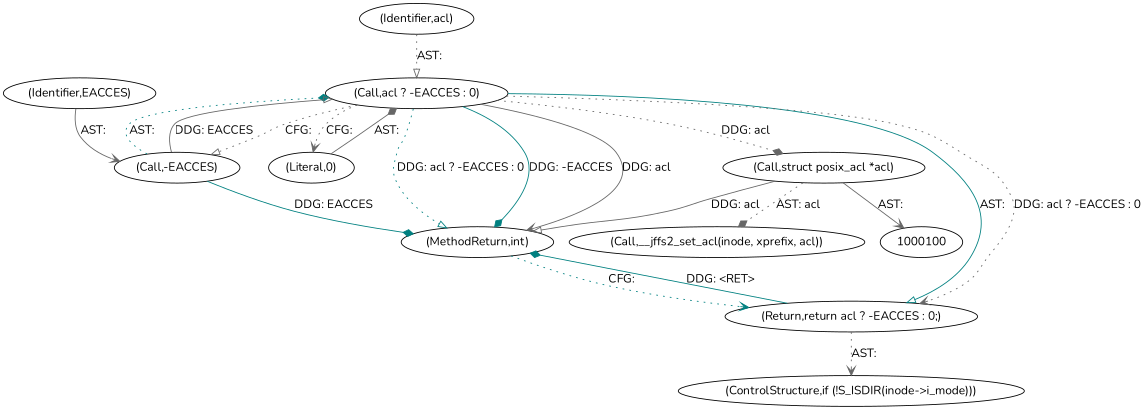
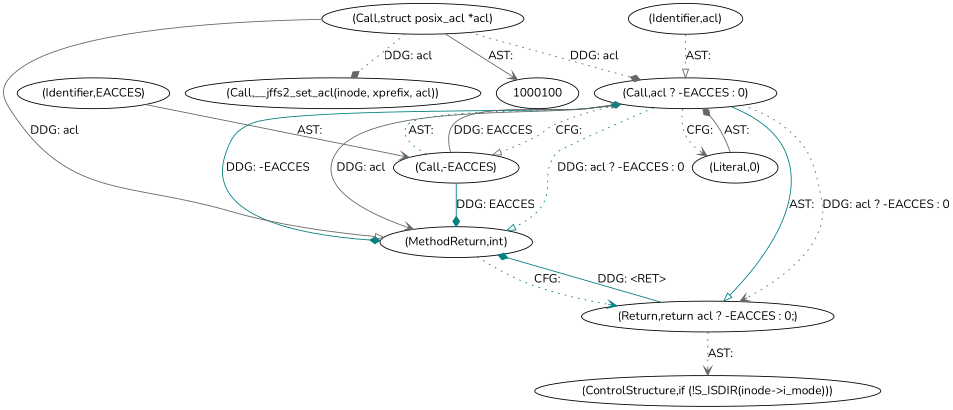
(636, 118) -> (550, 55)
(798, 205) -> (408, 56)
